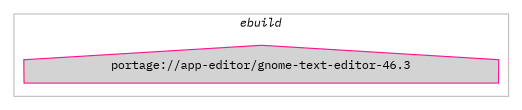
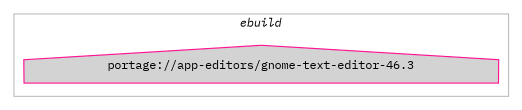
(261, 66) -> (261, 66)
